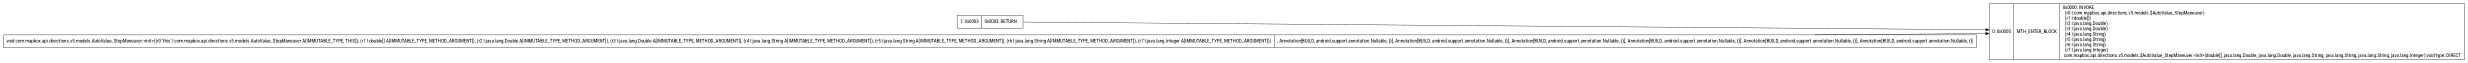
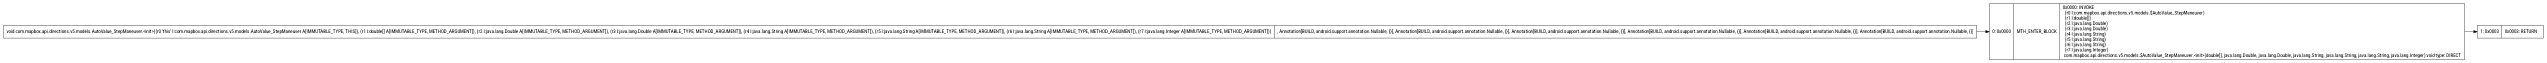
(1504, 26) -> (2469, 32)
